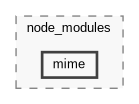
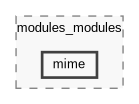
(70, 29) -> (70, 29)
